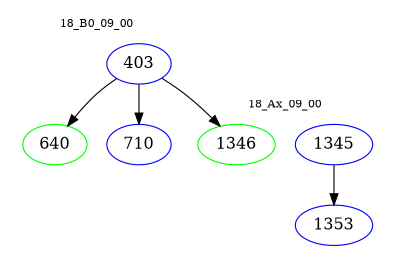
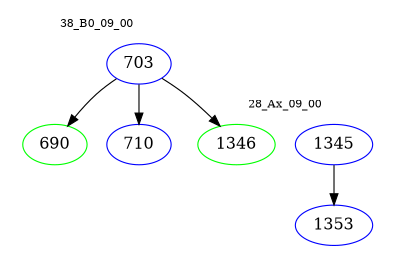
(97, 24) -> (97, 24)
(139, 64) -> (139, 64)
(285, 105) -> (285, 105)
(55, 145) -> (55, 145)
